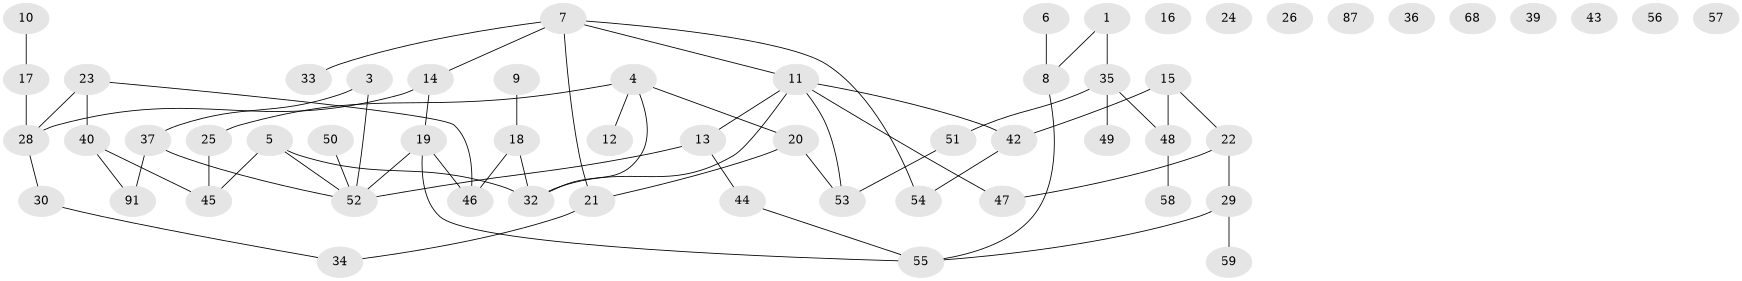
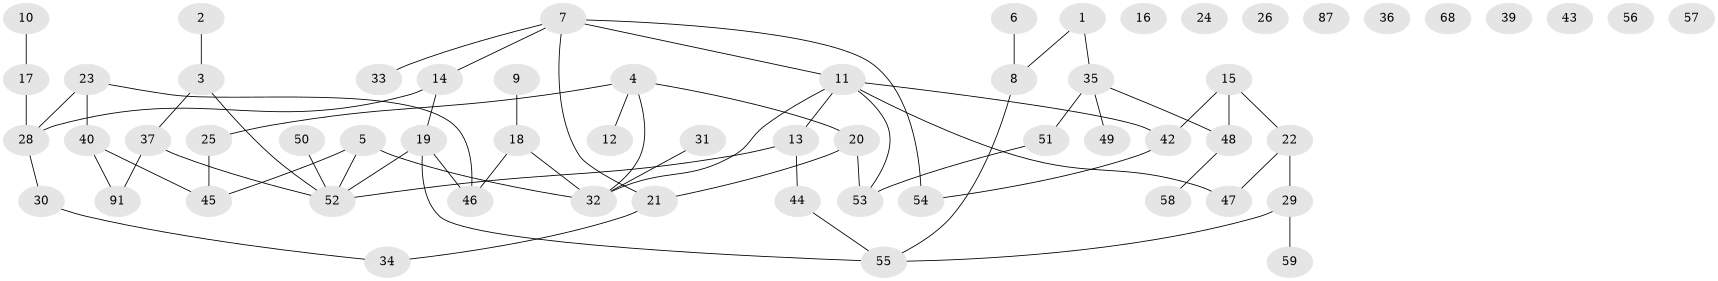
none -> (201, 19)
none -> (703, 140)
